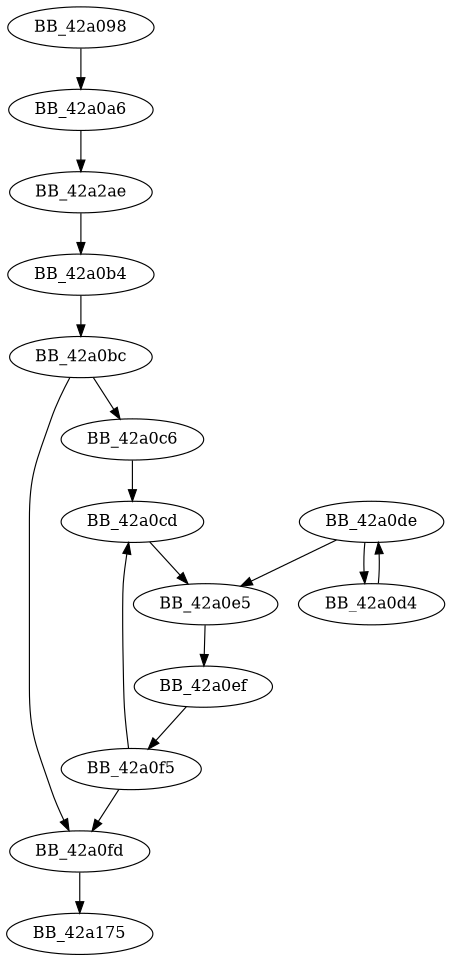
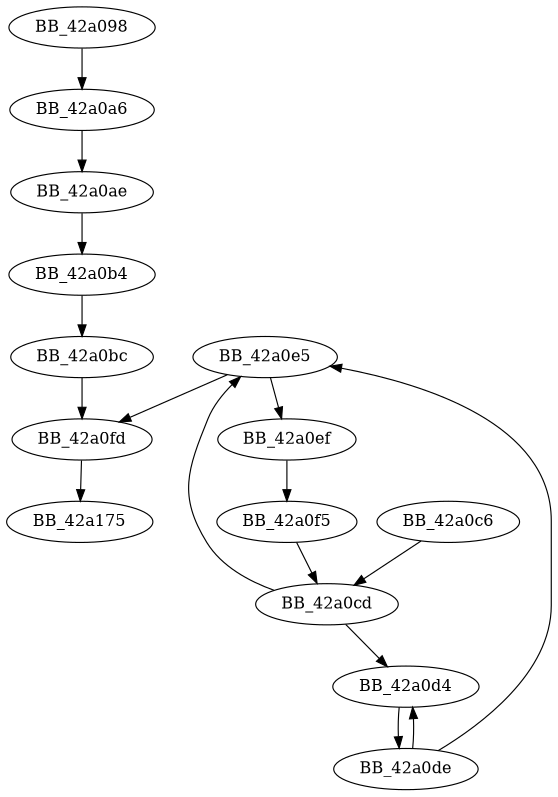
(81, 192) -> (82, 192)
(104, 394) -> none
none -> (362, 641)
(109, 806) -> (179, 396)
